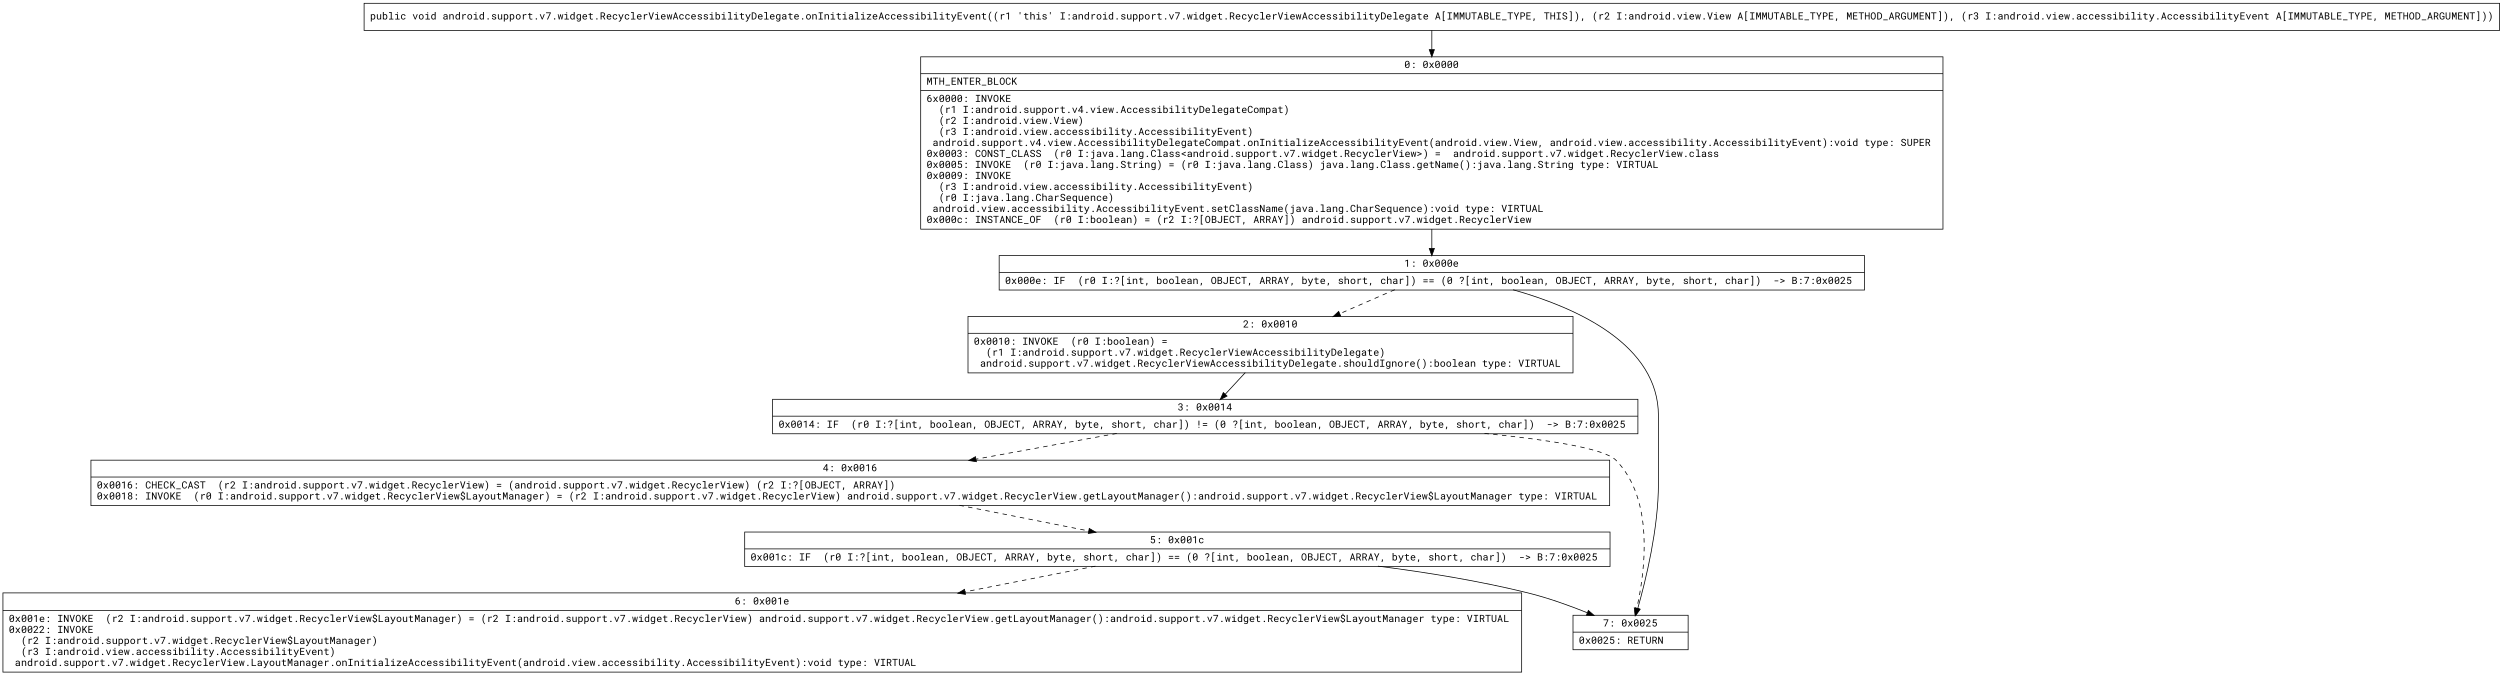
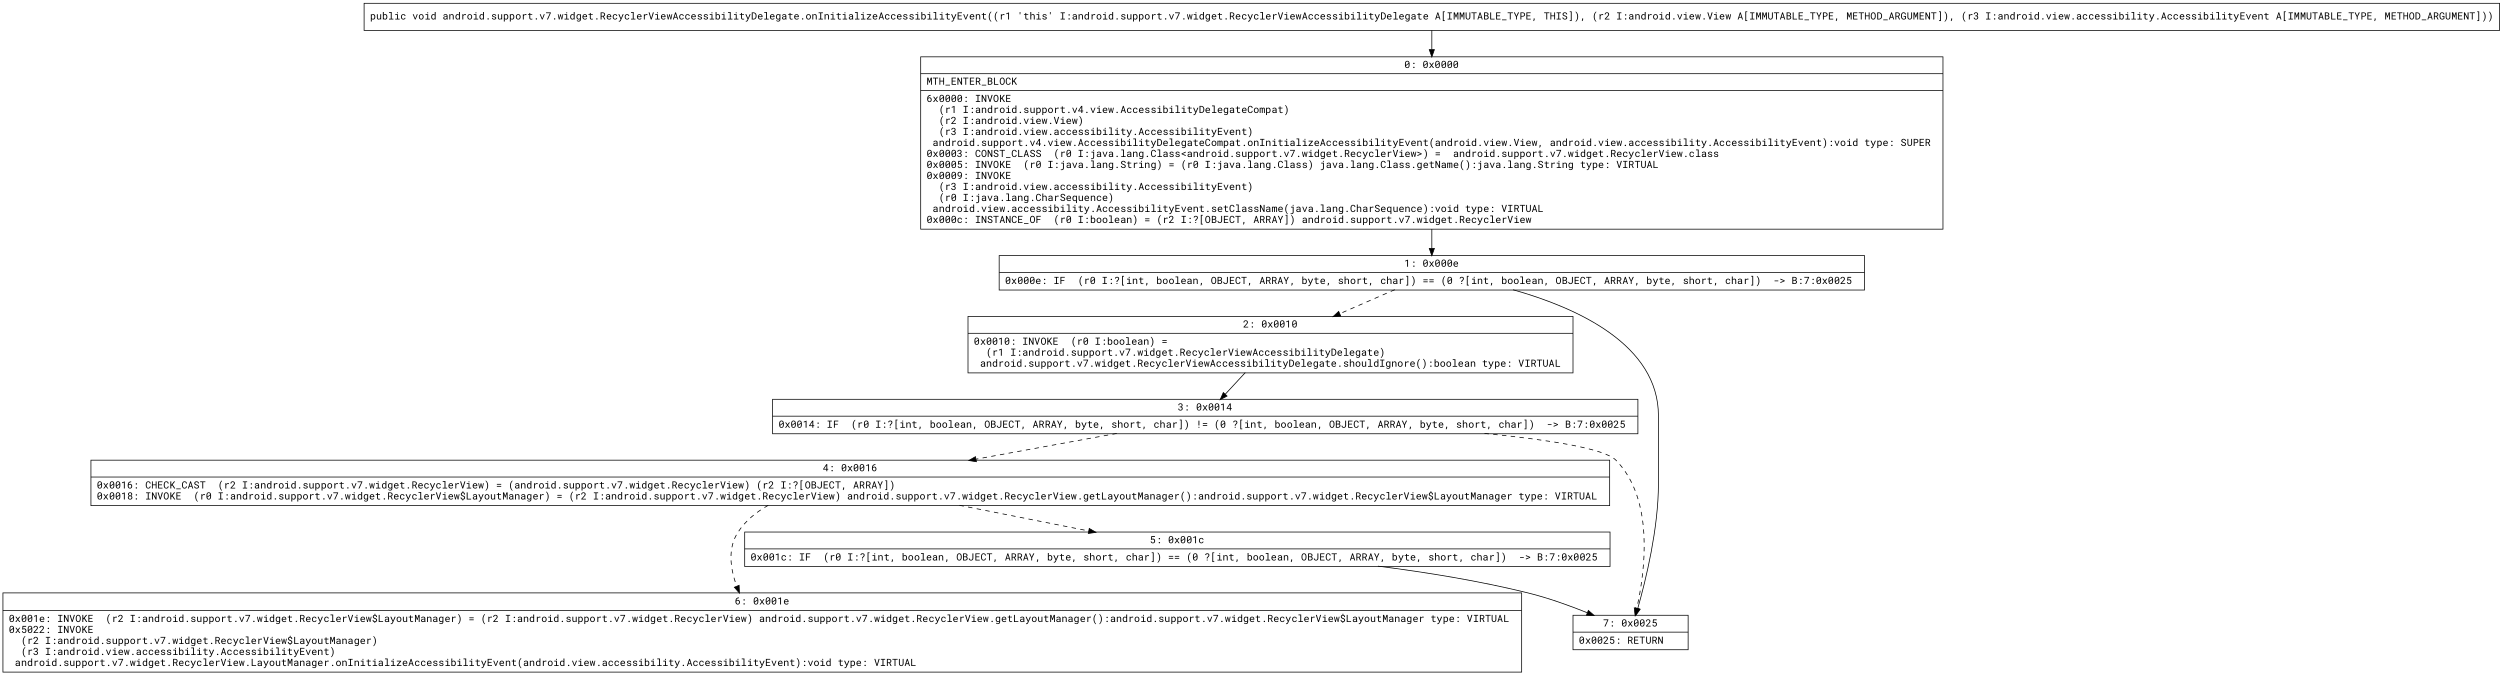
(1030, 579) -> (735, 539)
(58, 630) -> (58, 630)
